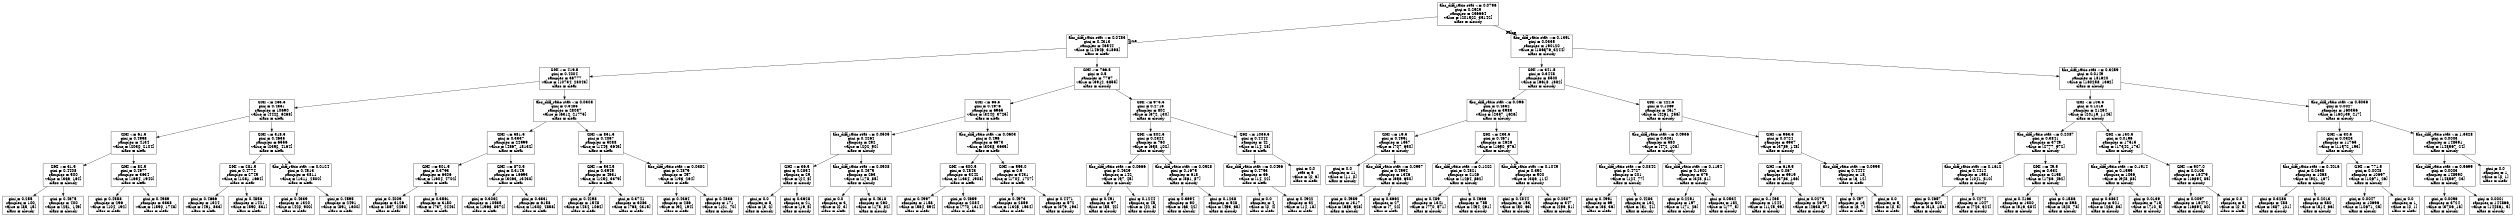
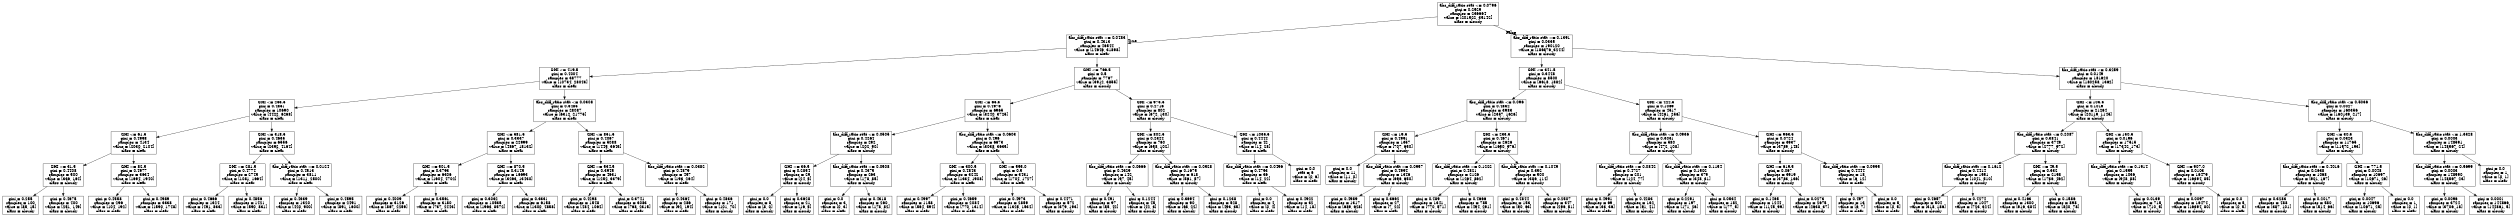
(2105, 205) -> none
(2317, 205) -> (2317, 205)
